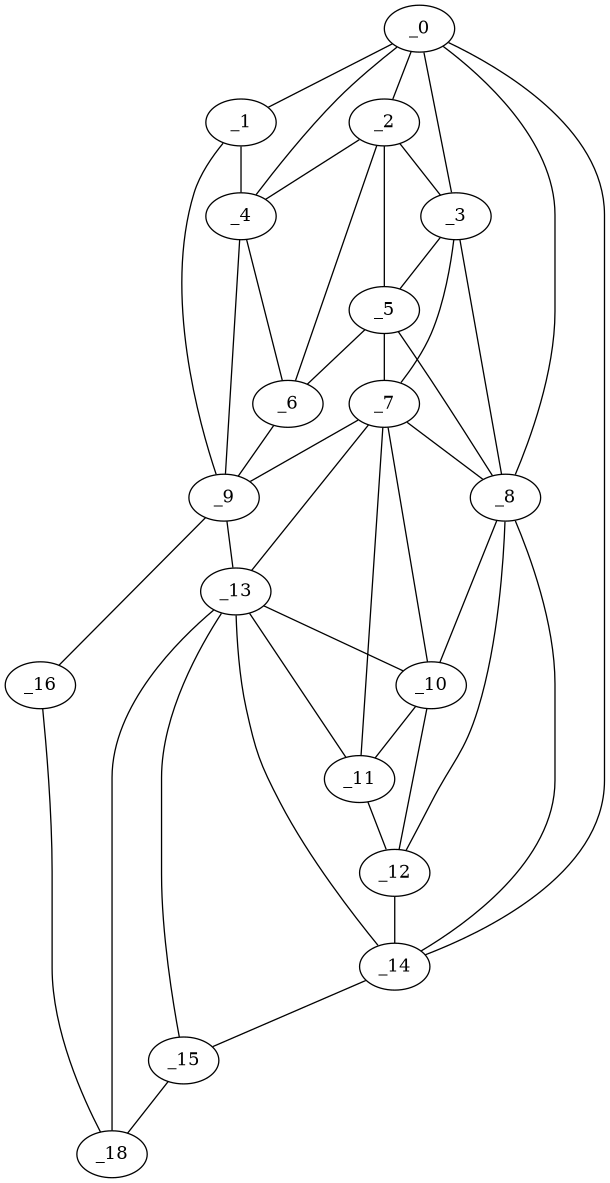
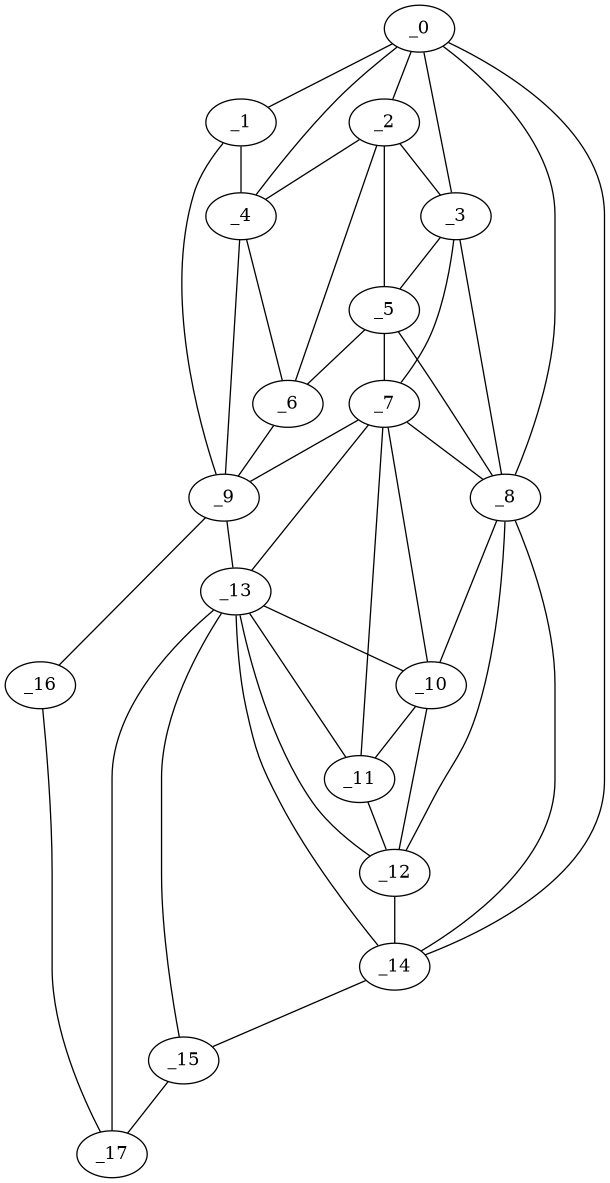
none -> (283, 749)
(112, 1154) -> (112, 1154)
